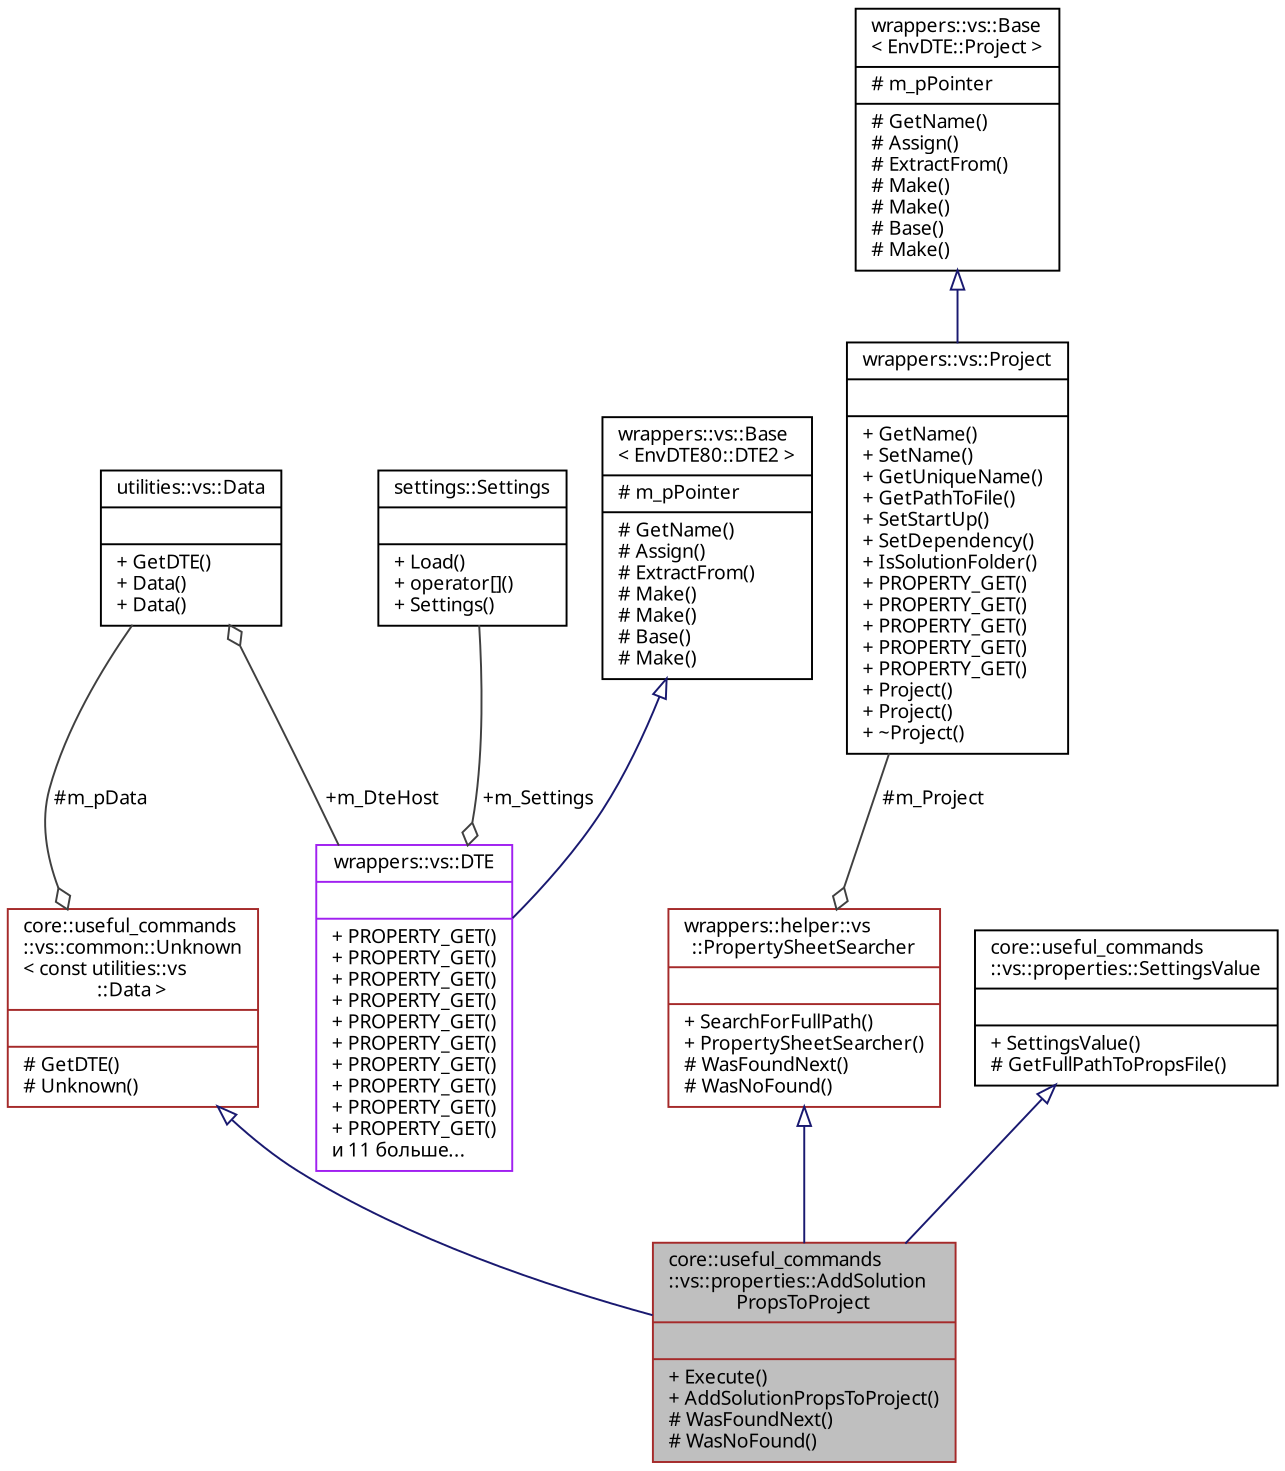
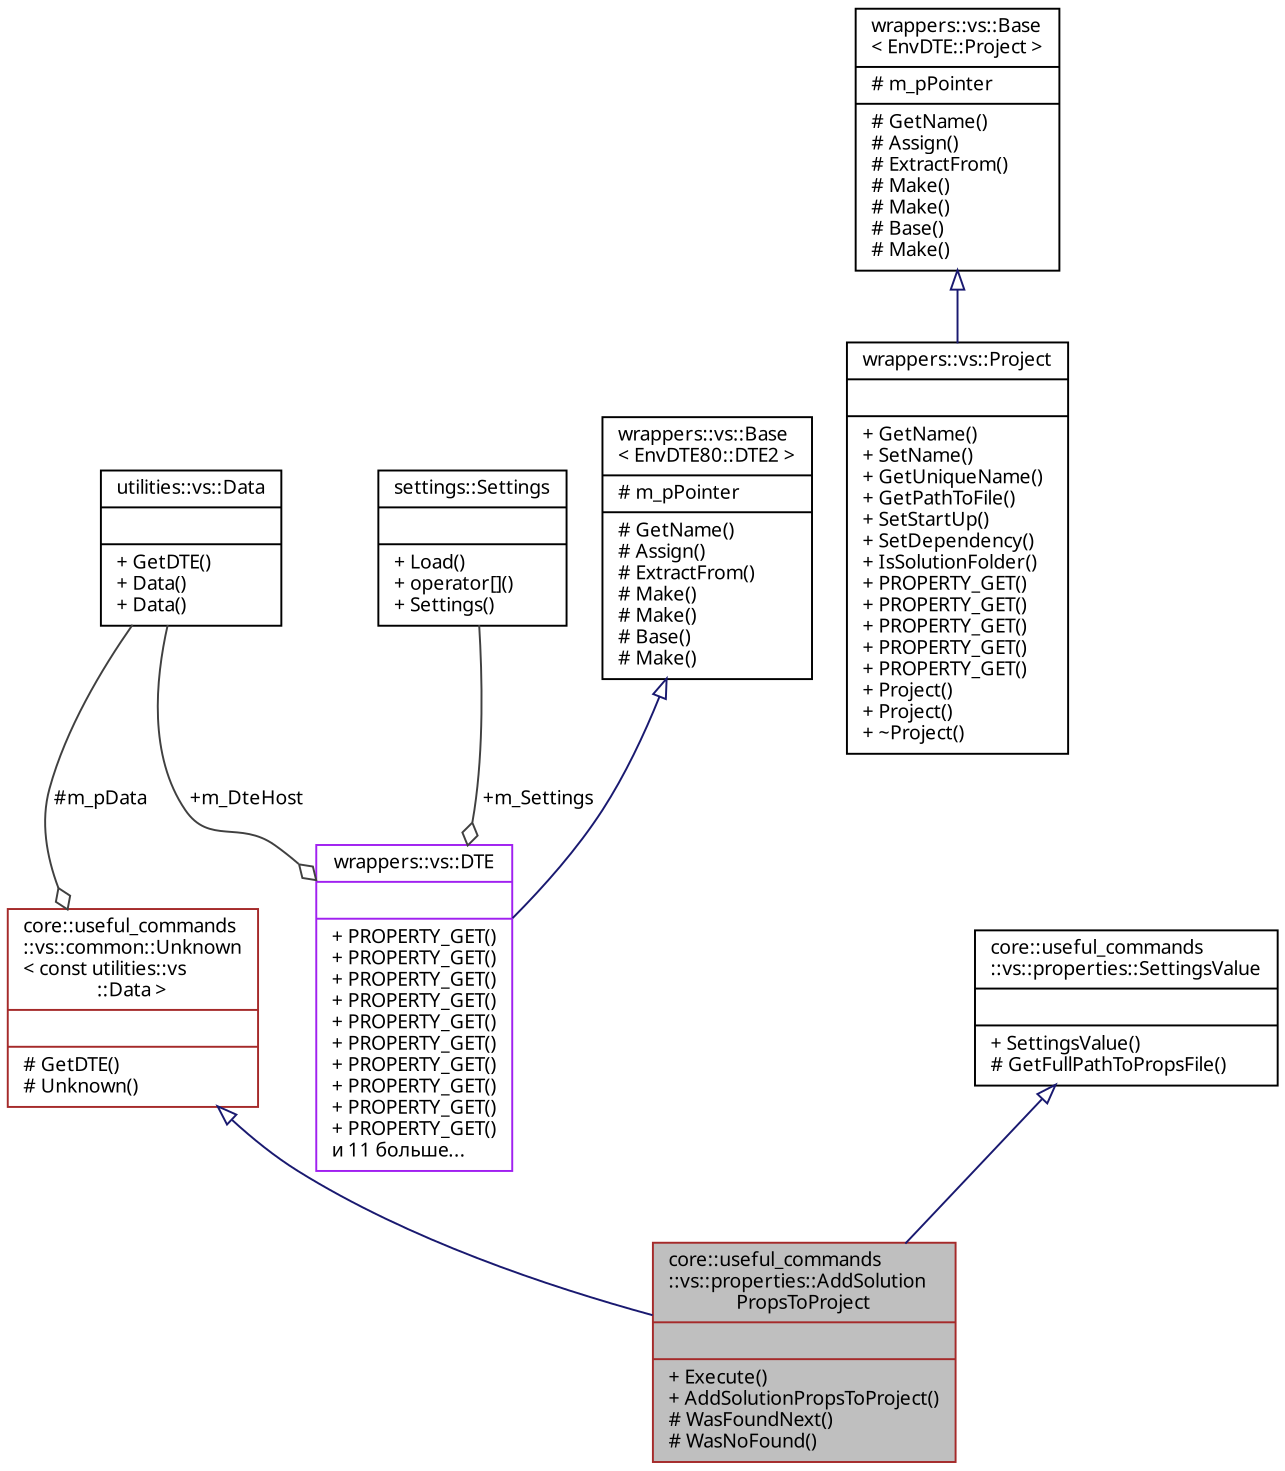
(290, 746) -> (171, 783)
(804, 1008) -> none
